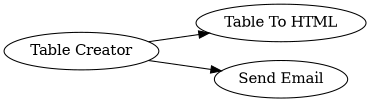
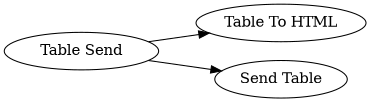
(81, 51) -> (81, 51)
(281, 79) -> (281, 79)
